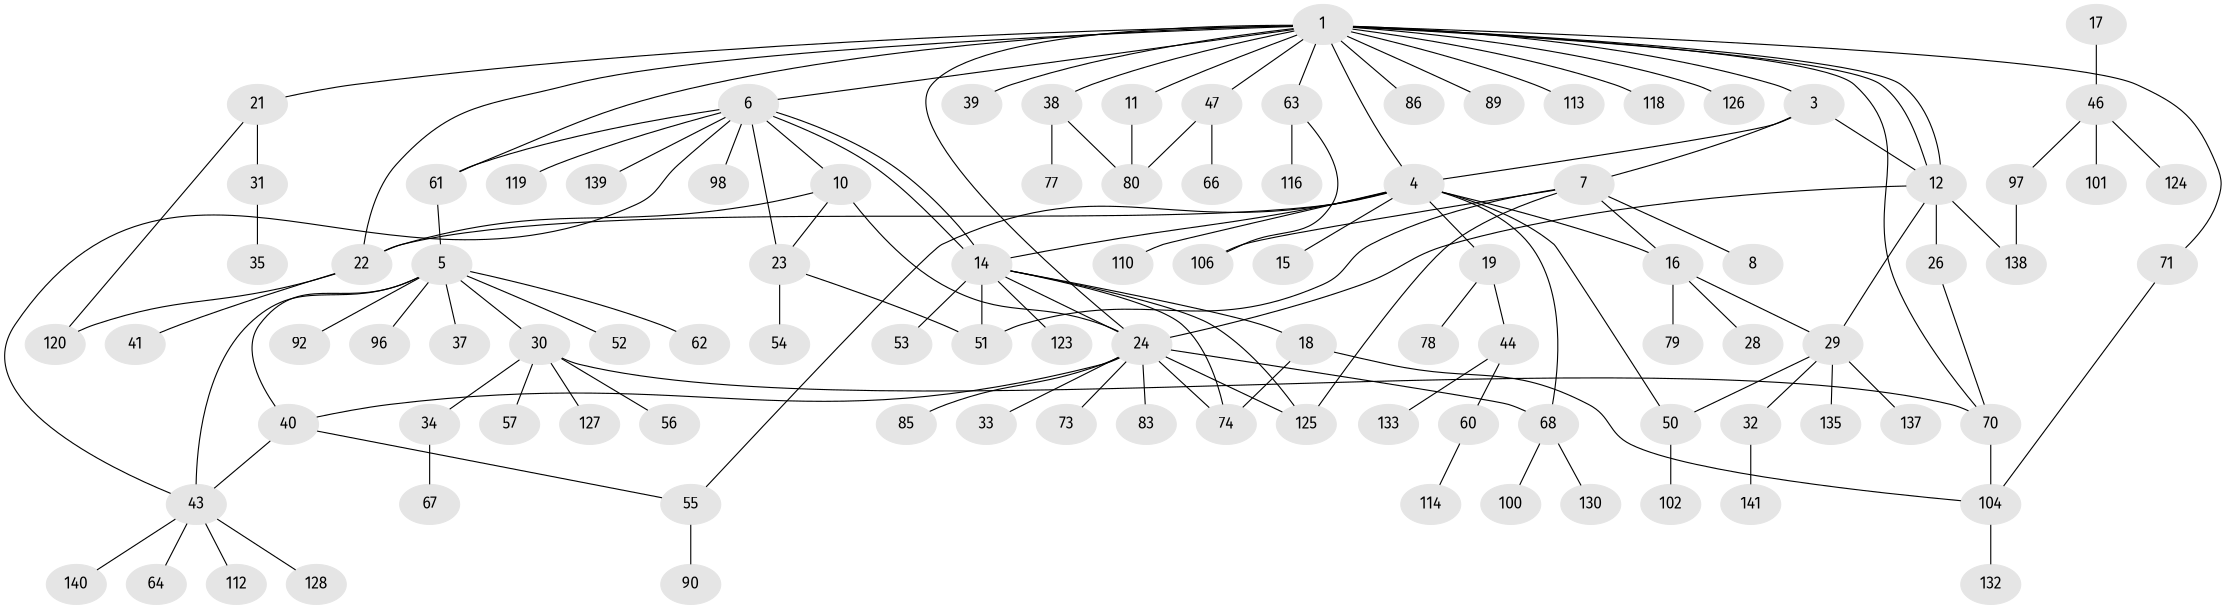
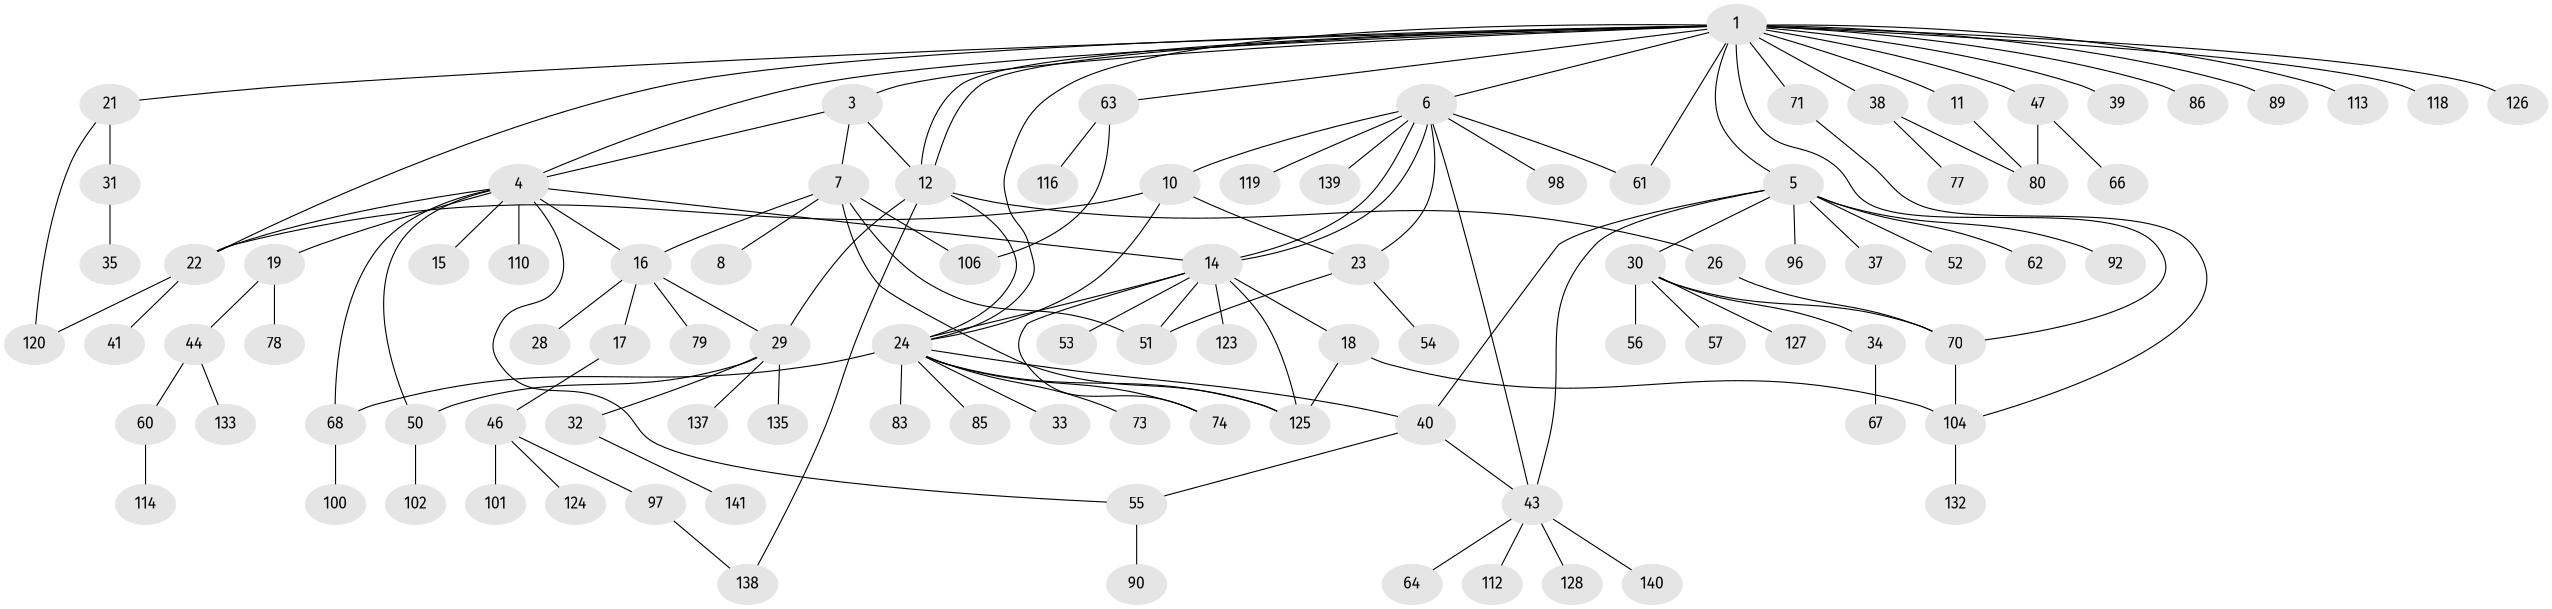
(439, 225) -> (1719, 118)
none -> (631, 305)
(1258, 392) -> (1324, 384)
(1591, 504) -> none
